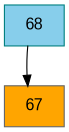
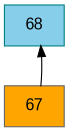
(27, 60) -> (42, 72)
